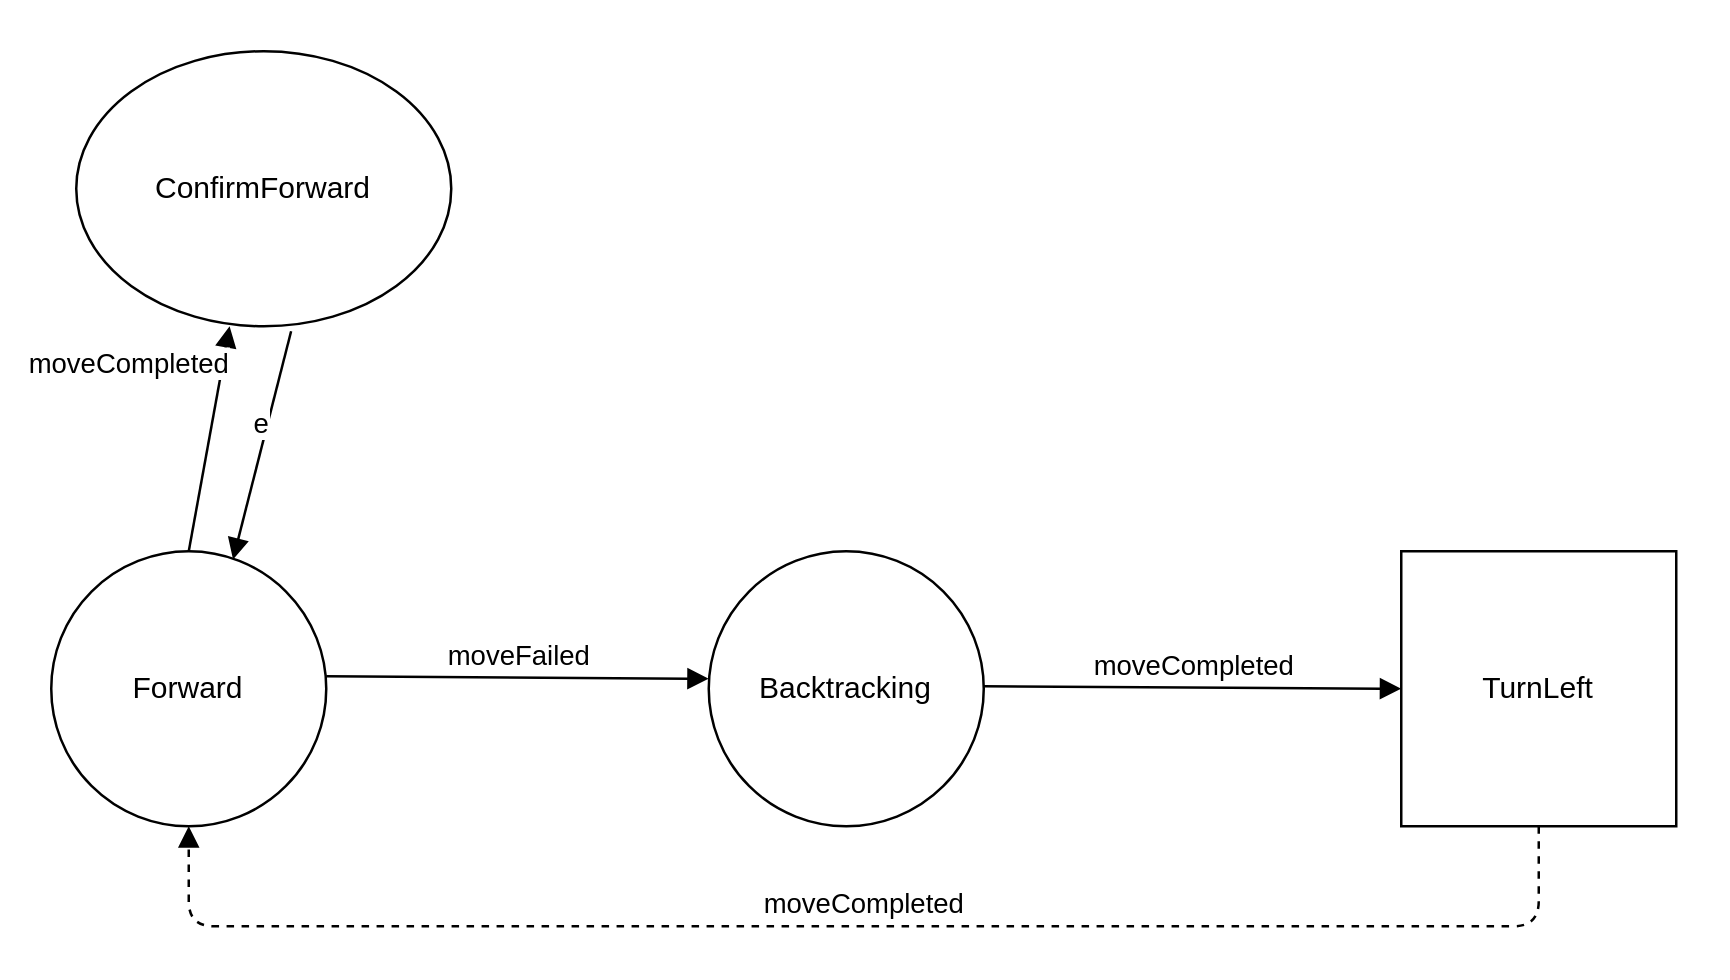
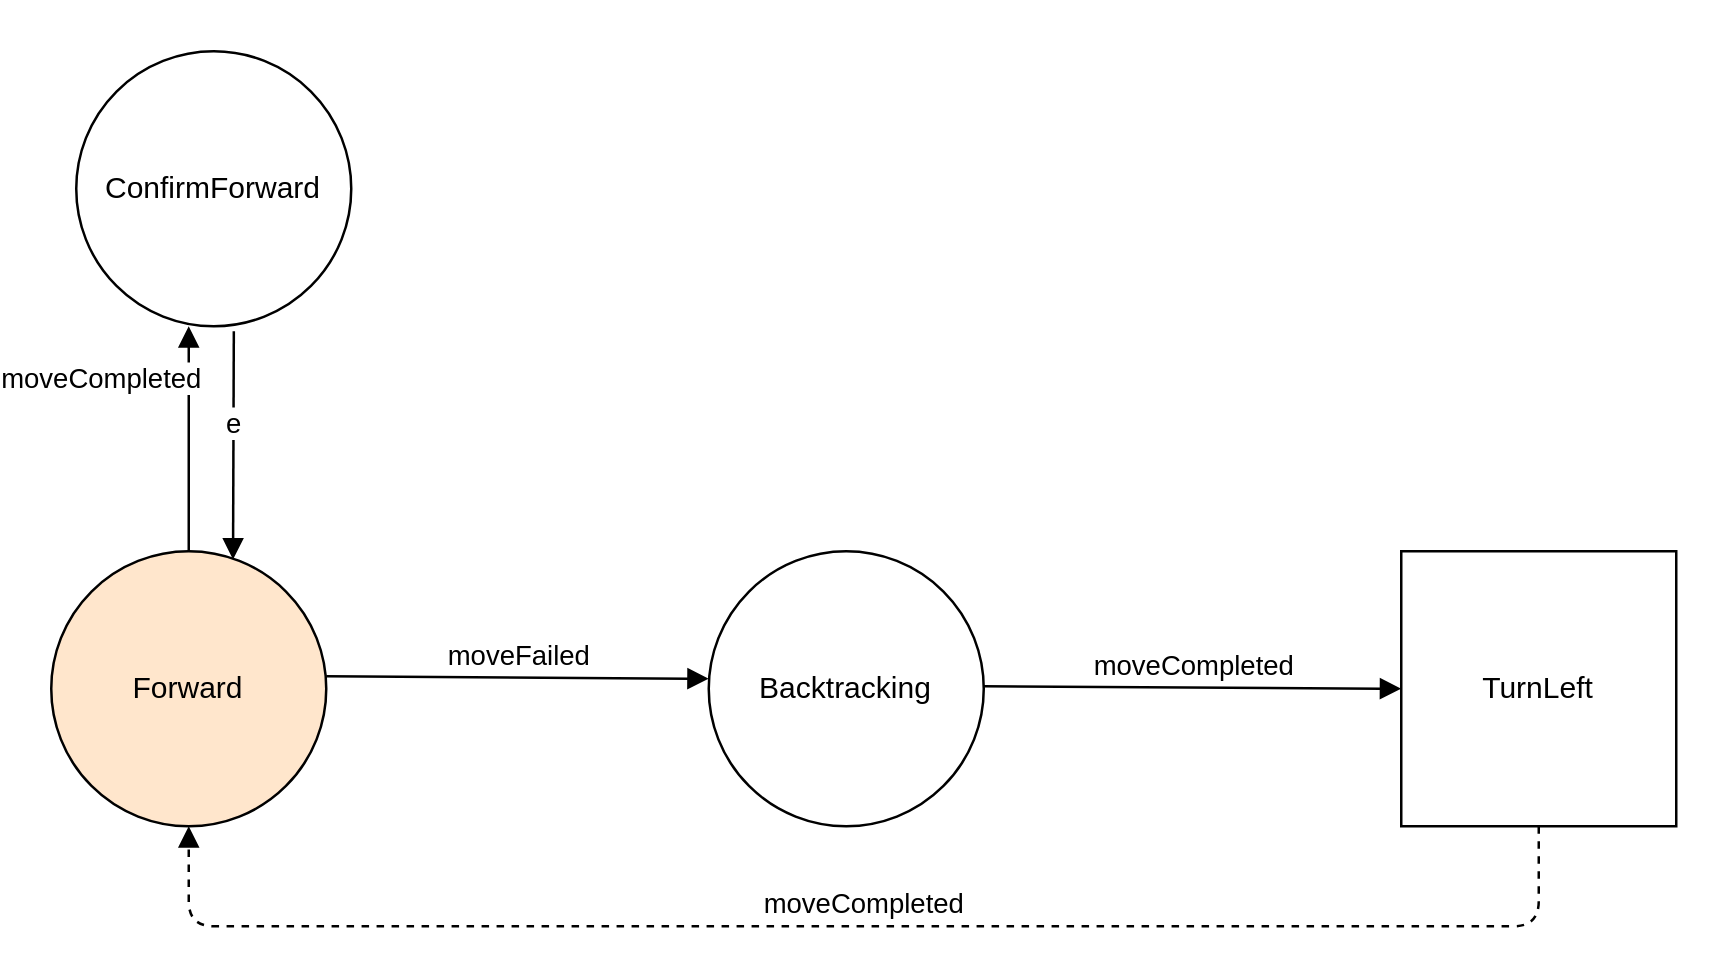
(264, 189) -> (214, 189)
(189, 689) -> (189, 689)
